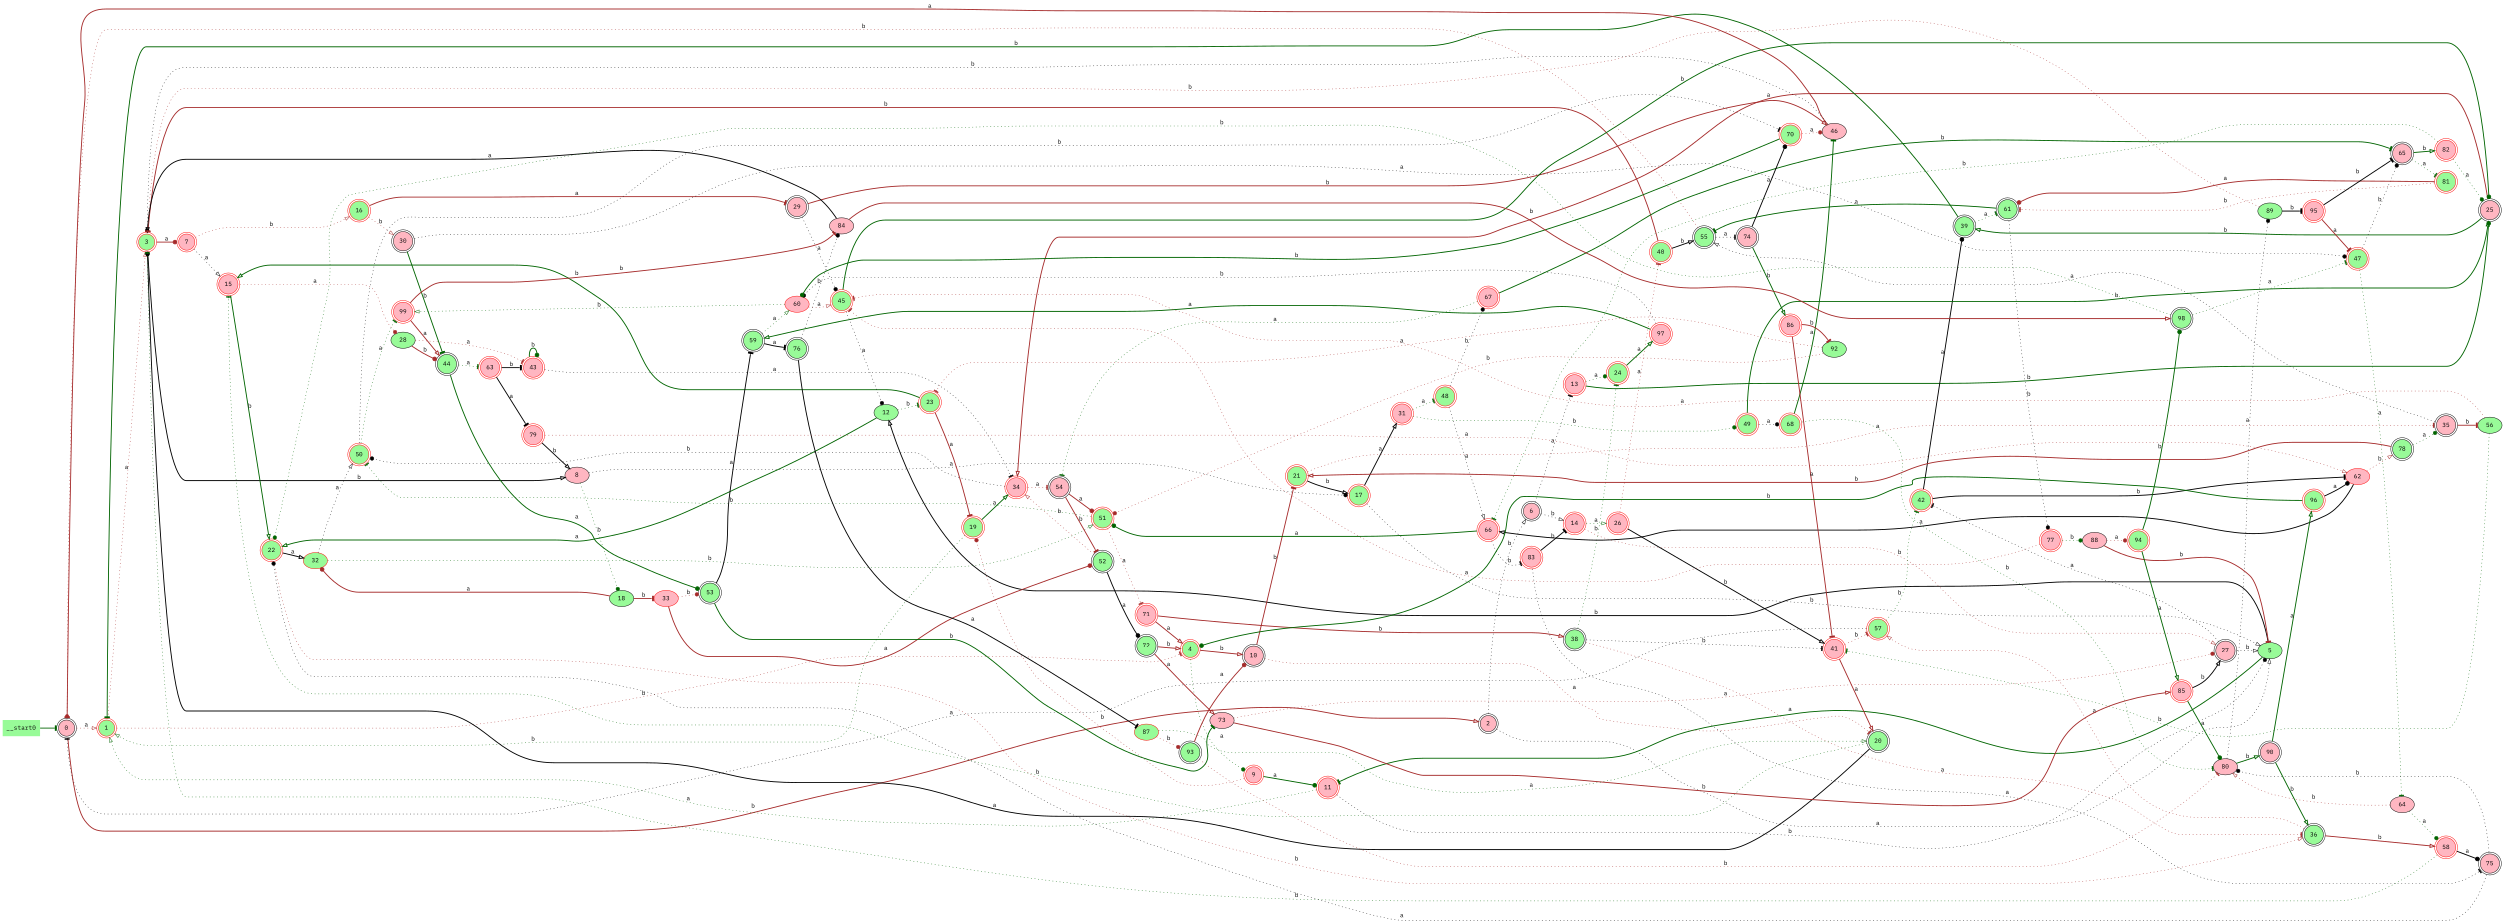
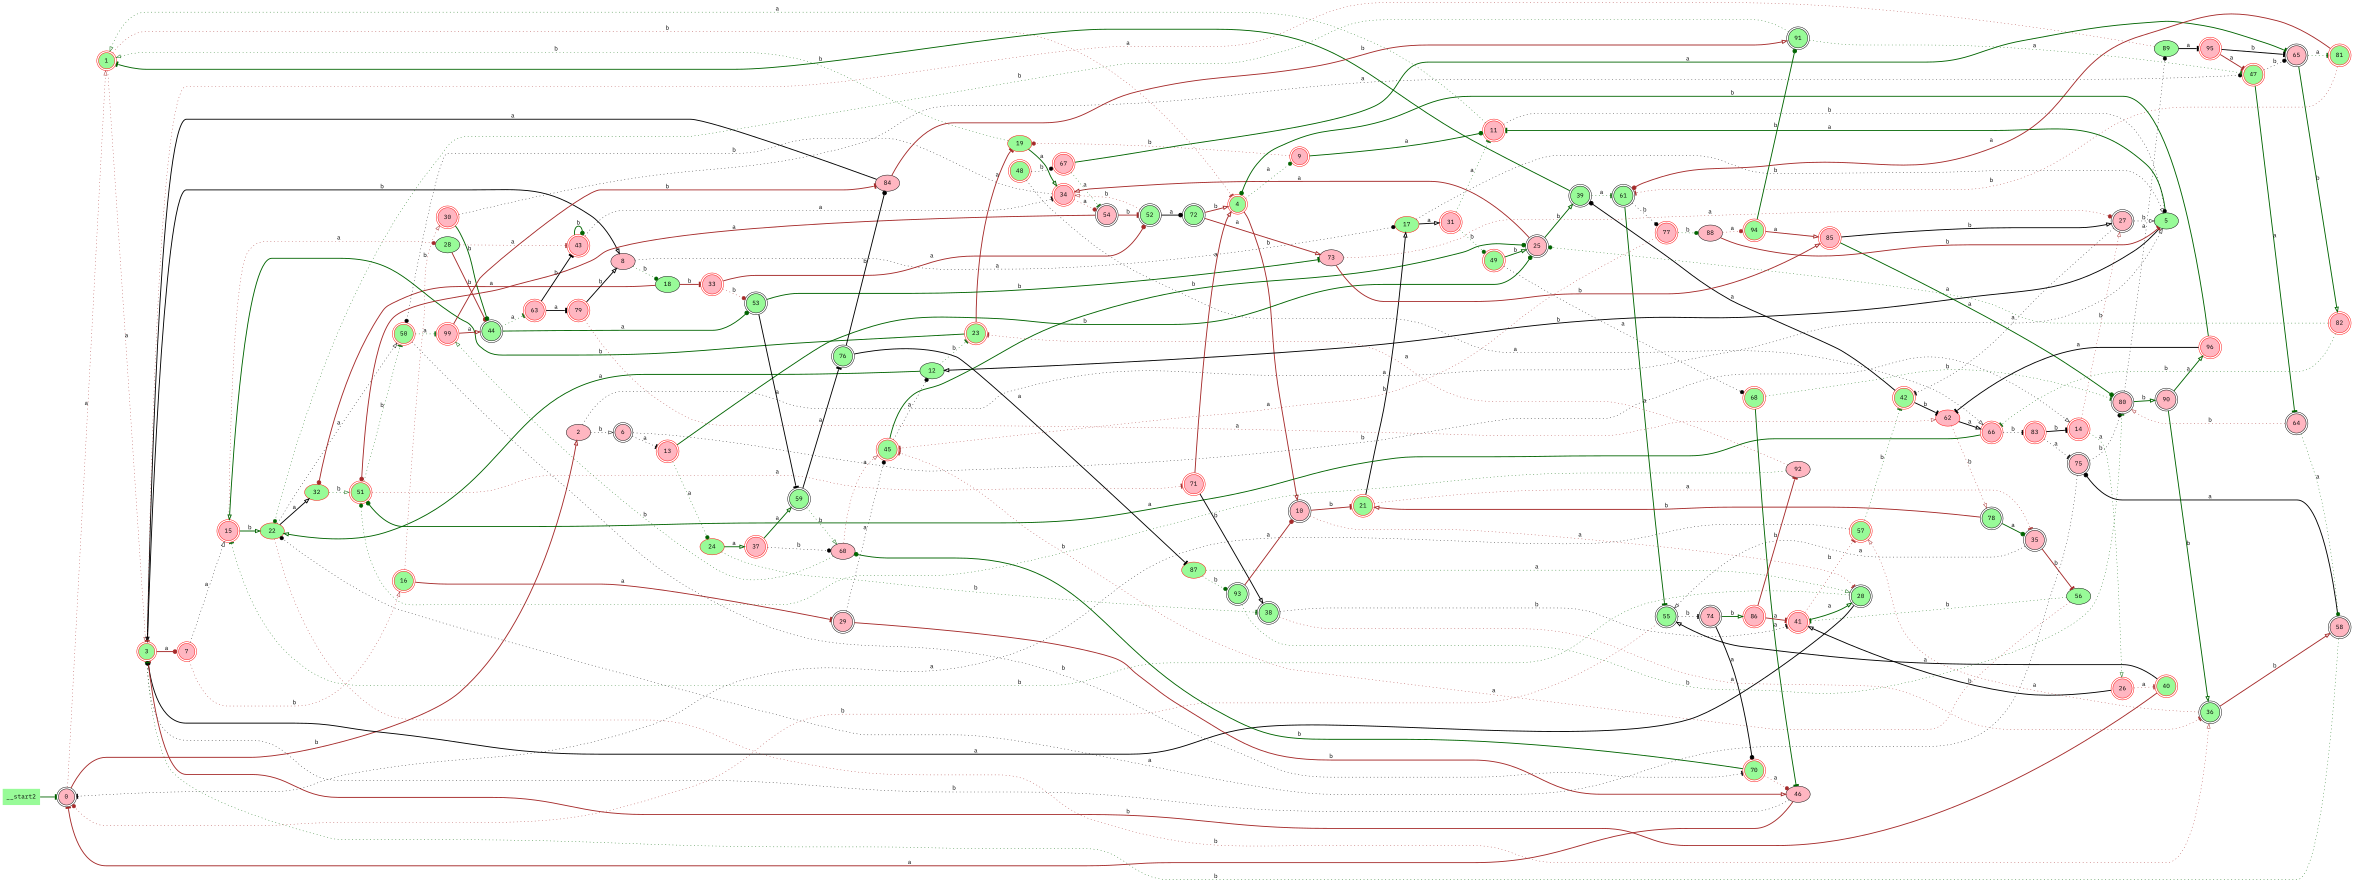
(1190, 87) -> (1128, 43)
(1943, 137) -> (1688, 59)
(2292, 208) -> (2189, 45)
(1726, 234) -> (1688, 613)
(403, 241) -> (448, 217)
(1683, 241) -> (1926, 660)
(819, 288) -> (865, 270)
(425, 302) -> (473, 270)
(797, 304) -> (843, 551)
(775, 318) -> (821, 520)
(2182, 319) -> (1798, 38)
(1661, 334) -> (756, 547)
(1834, 349) -> (1798, 469)
(1618, 373) -> (712, 547)
(1440, 379) -> (1040, 558)
(1422, 405) -> (1472, 177)
(2423, 440) -> (2012, 528)
(1037, 487) -> (1084, 204)
(2335, 491) -> (2070, 351)
(1359, 495) -> (1407, 225)
(2314, 500) -> (2210, 347)
(1602, 508) -> (986, 593)
(332, 510) -> (335, 435)
(973, 527) -> (1020, 144)
(2388, 532) -> (2275, 248)
(272, 550) -> (272, 531)
(666, 598) -> (712, 284)
(2159, 611) -> (1790, 234)
(1358, 631) -> (1230, 546)
(1855, 693) -> (1829, 614)
(1488, 724) -> (578, 432)
(21, 728) -> (21, 797)
(1166, 741) -> (1213, 583)
(2225, 767) -> (2122, 402)
(2402, 805) -> (2296, 423)
(2446, 847) -> (2340, 627)
(1707, 867) -> (1761, 690)
